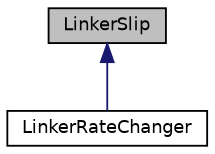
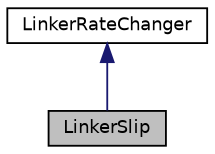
(107, 87) -> (107, 87)
